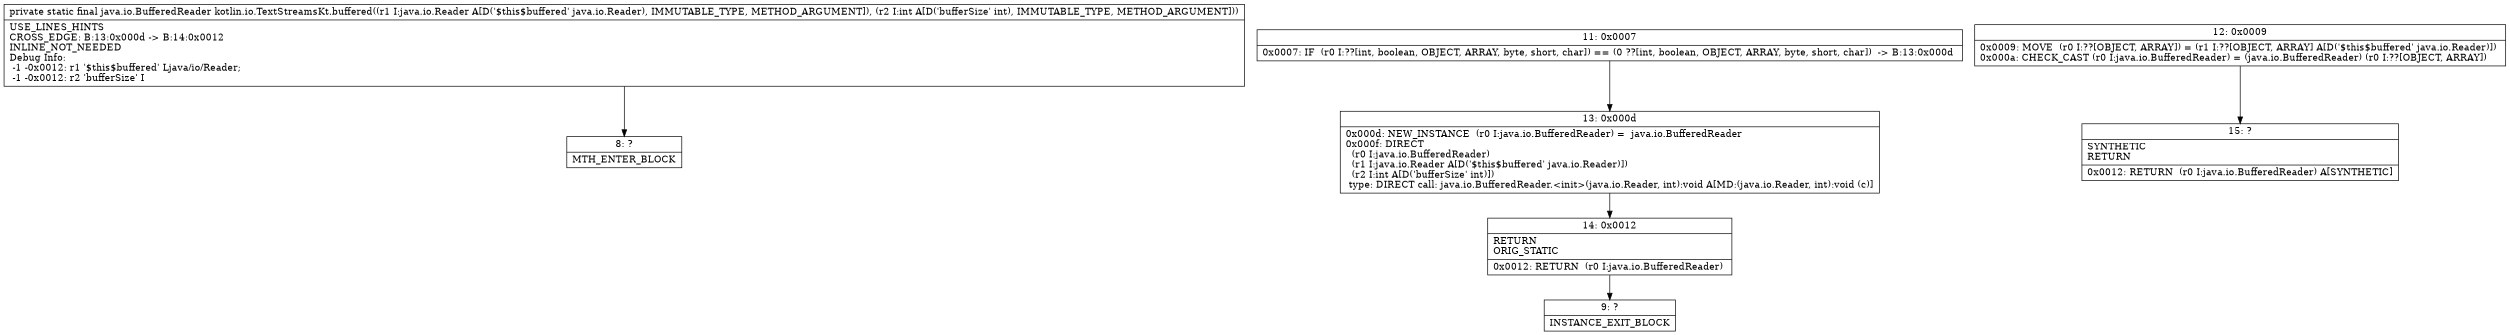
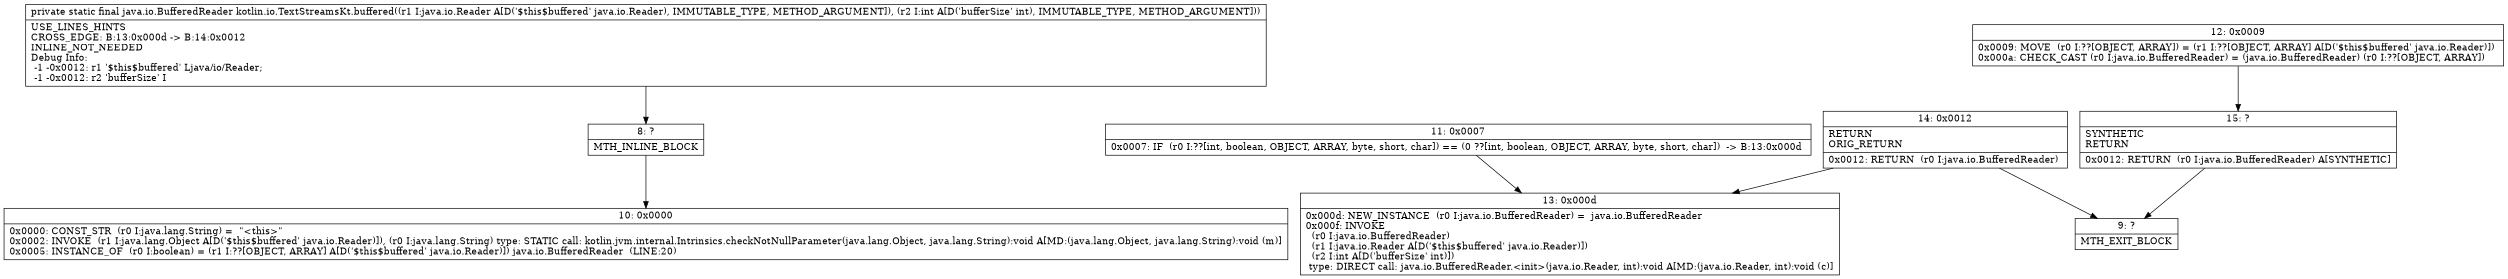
(1388, 144) -> (1349, 226)
(624, 160) -> (646, 147)
none -> (2177, 191)
(1610, 202) -> (1786, 180)
none -> (646, 234)
(1526, 251) -> (1866, 144)
(1610, 323) -> (2127, 241)
